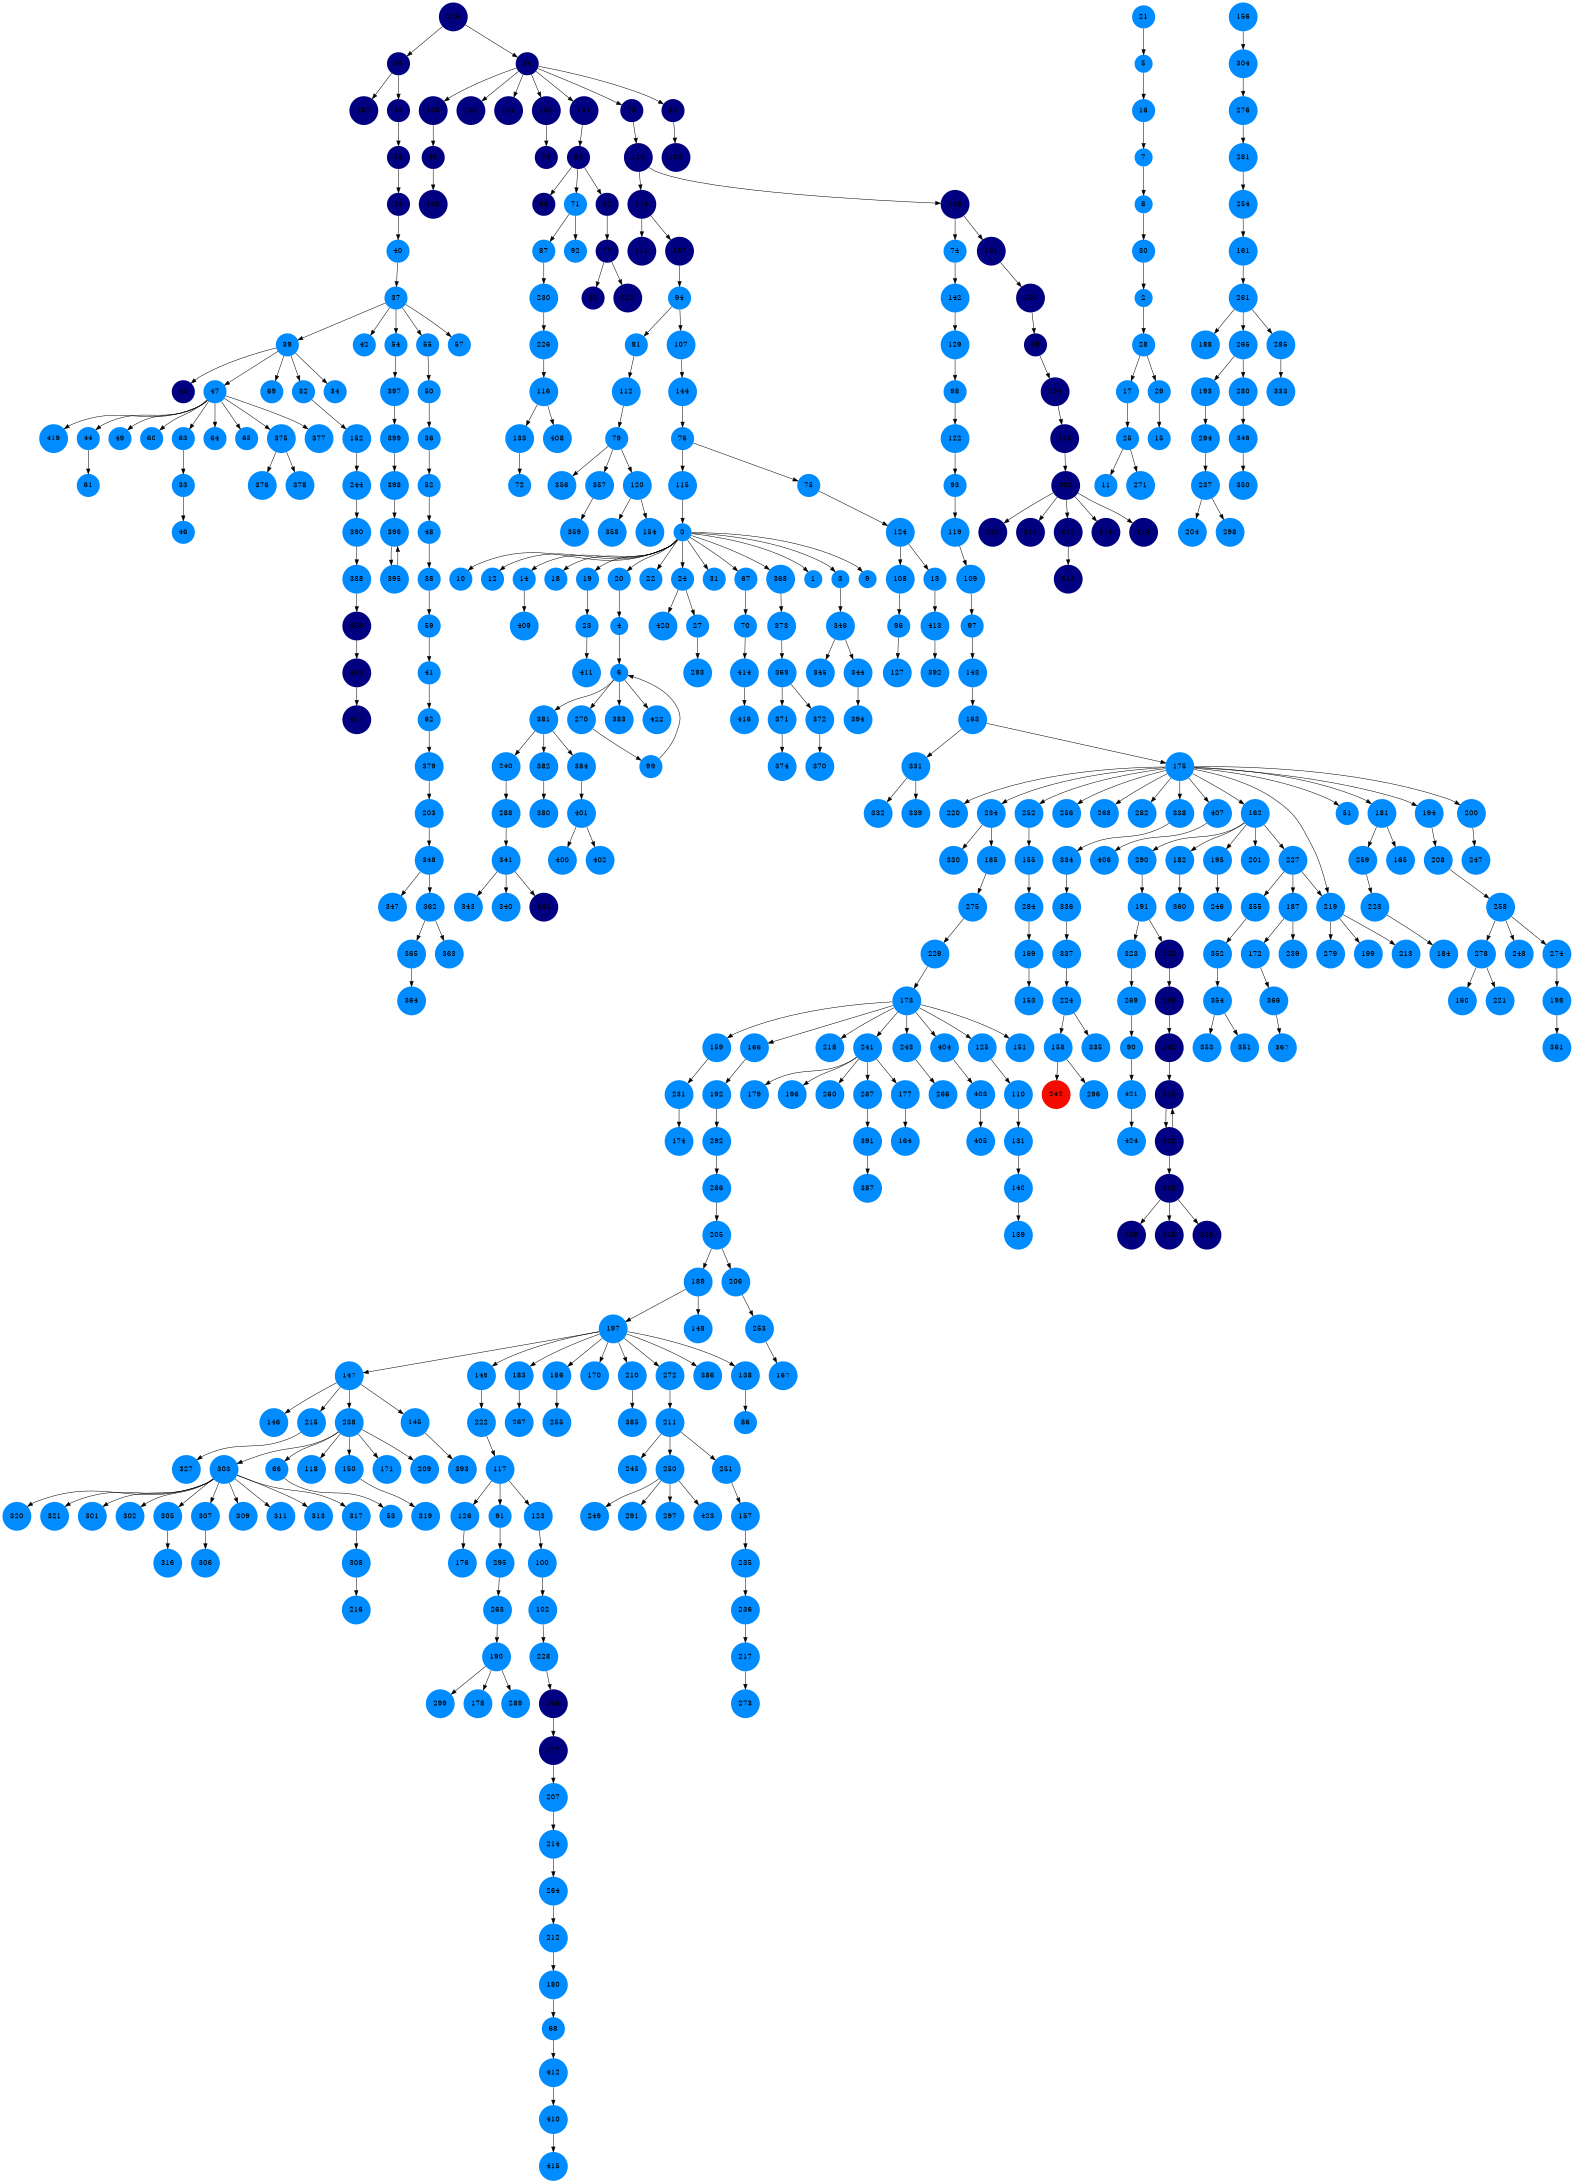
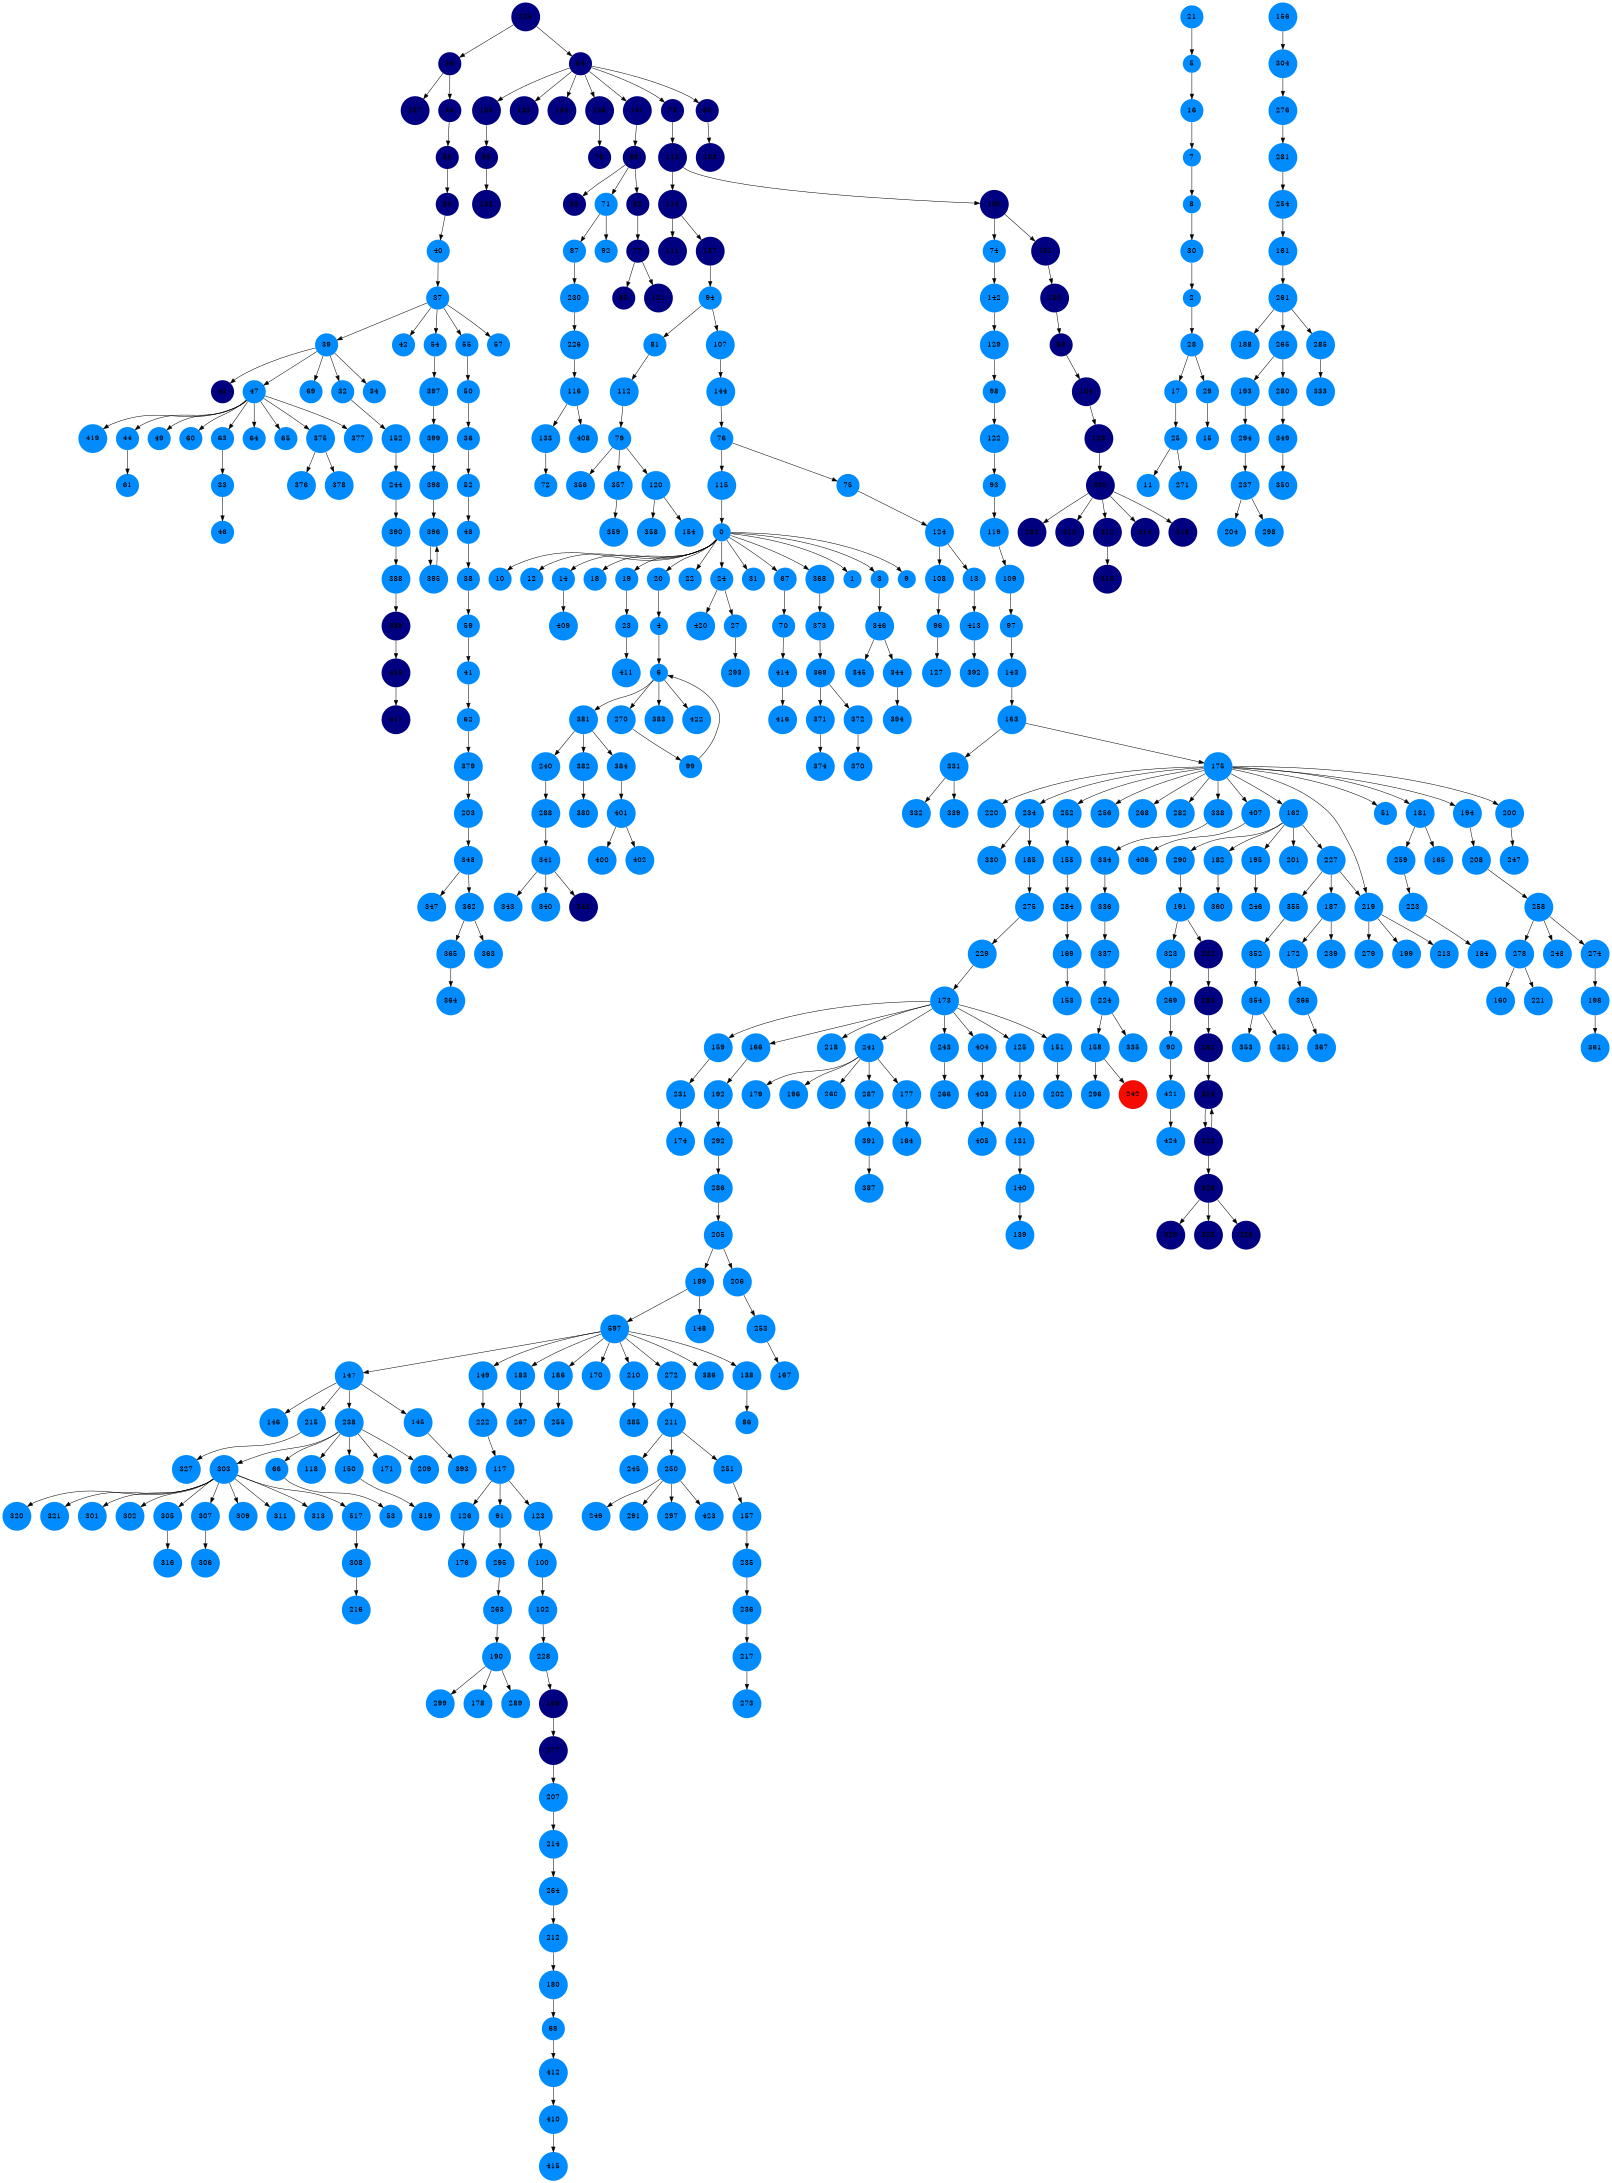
none -> (1058, 1095)
(613, 1329) -> (615, 1329)
(356, 1516) -> (356, 1516)
